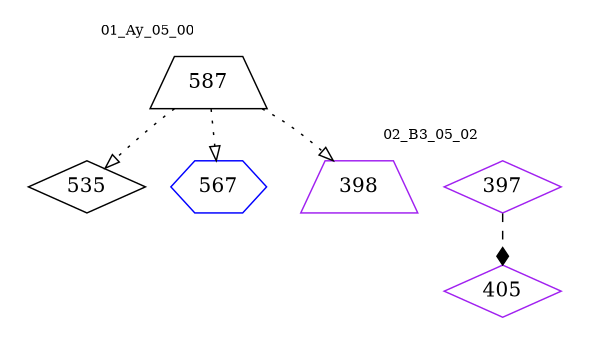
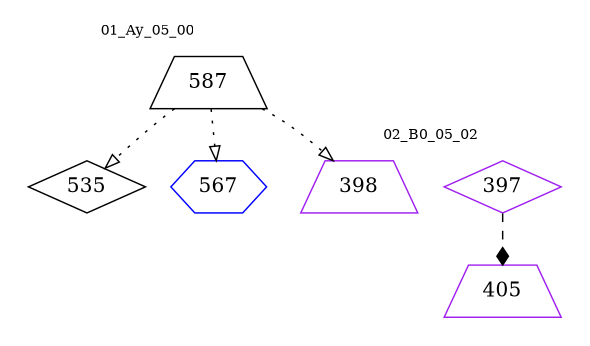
(431, 135) -> (431, 135)
(503, 291) -> (503, 291)
